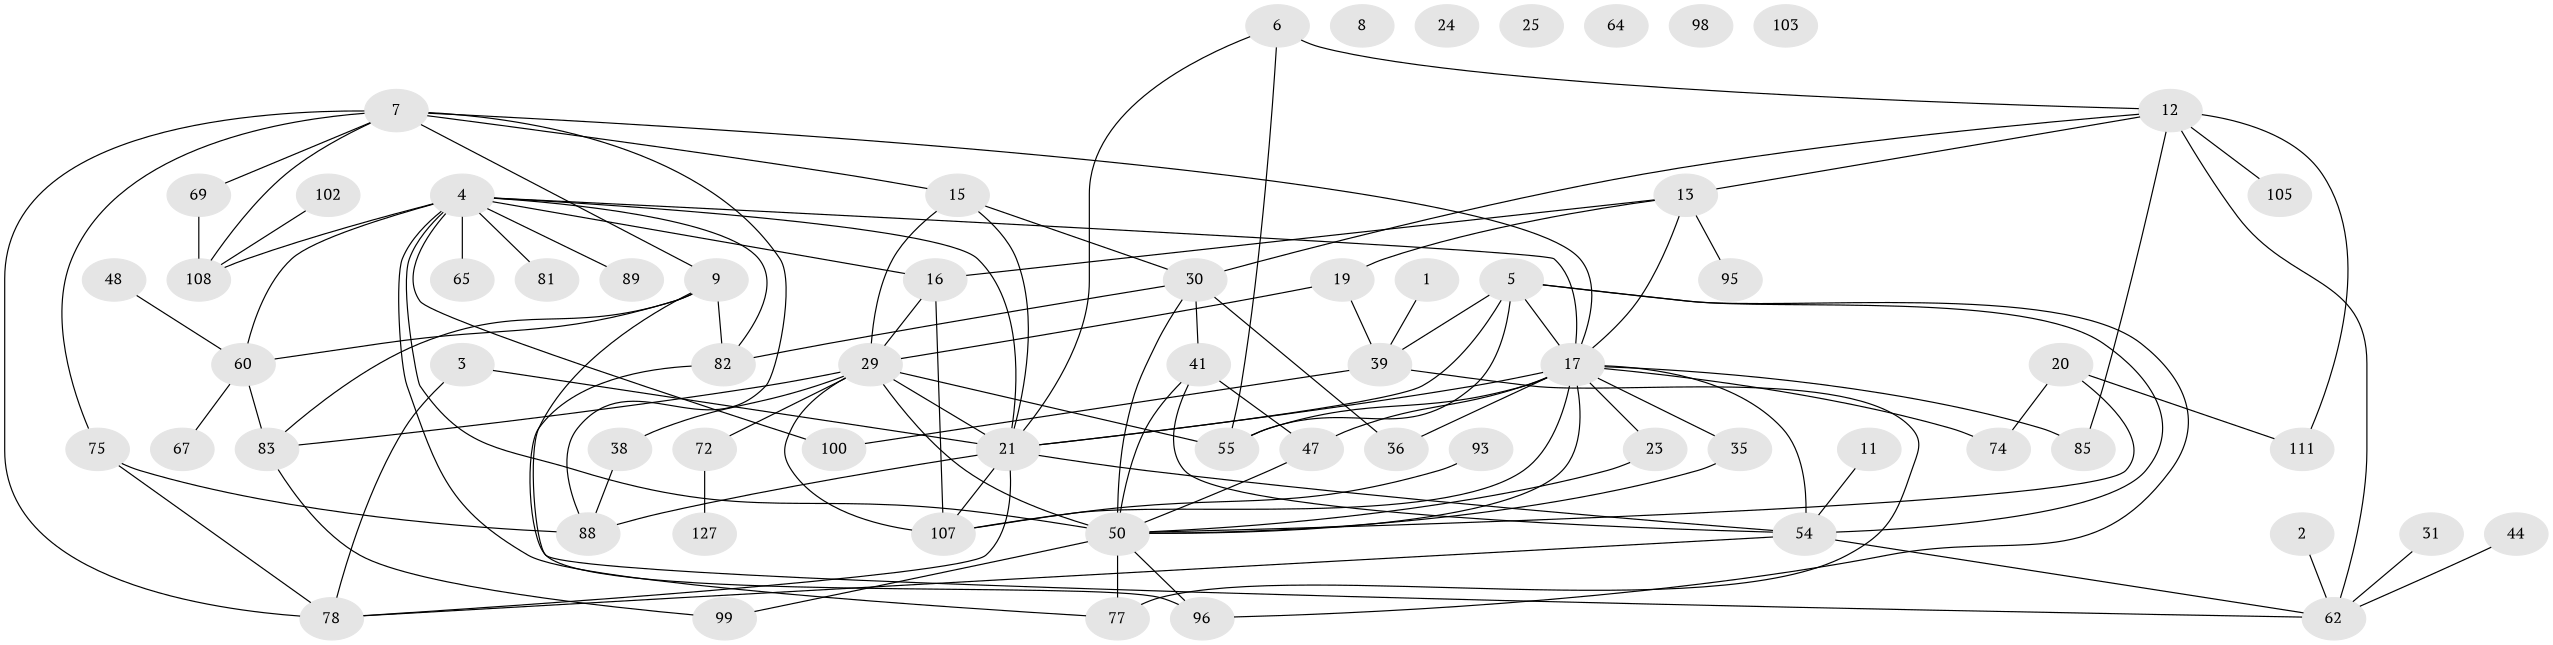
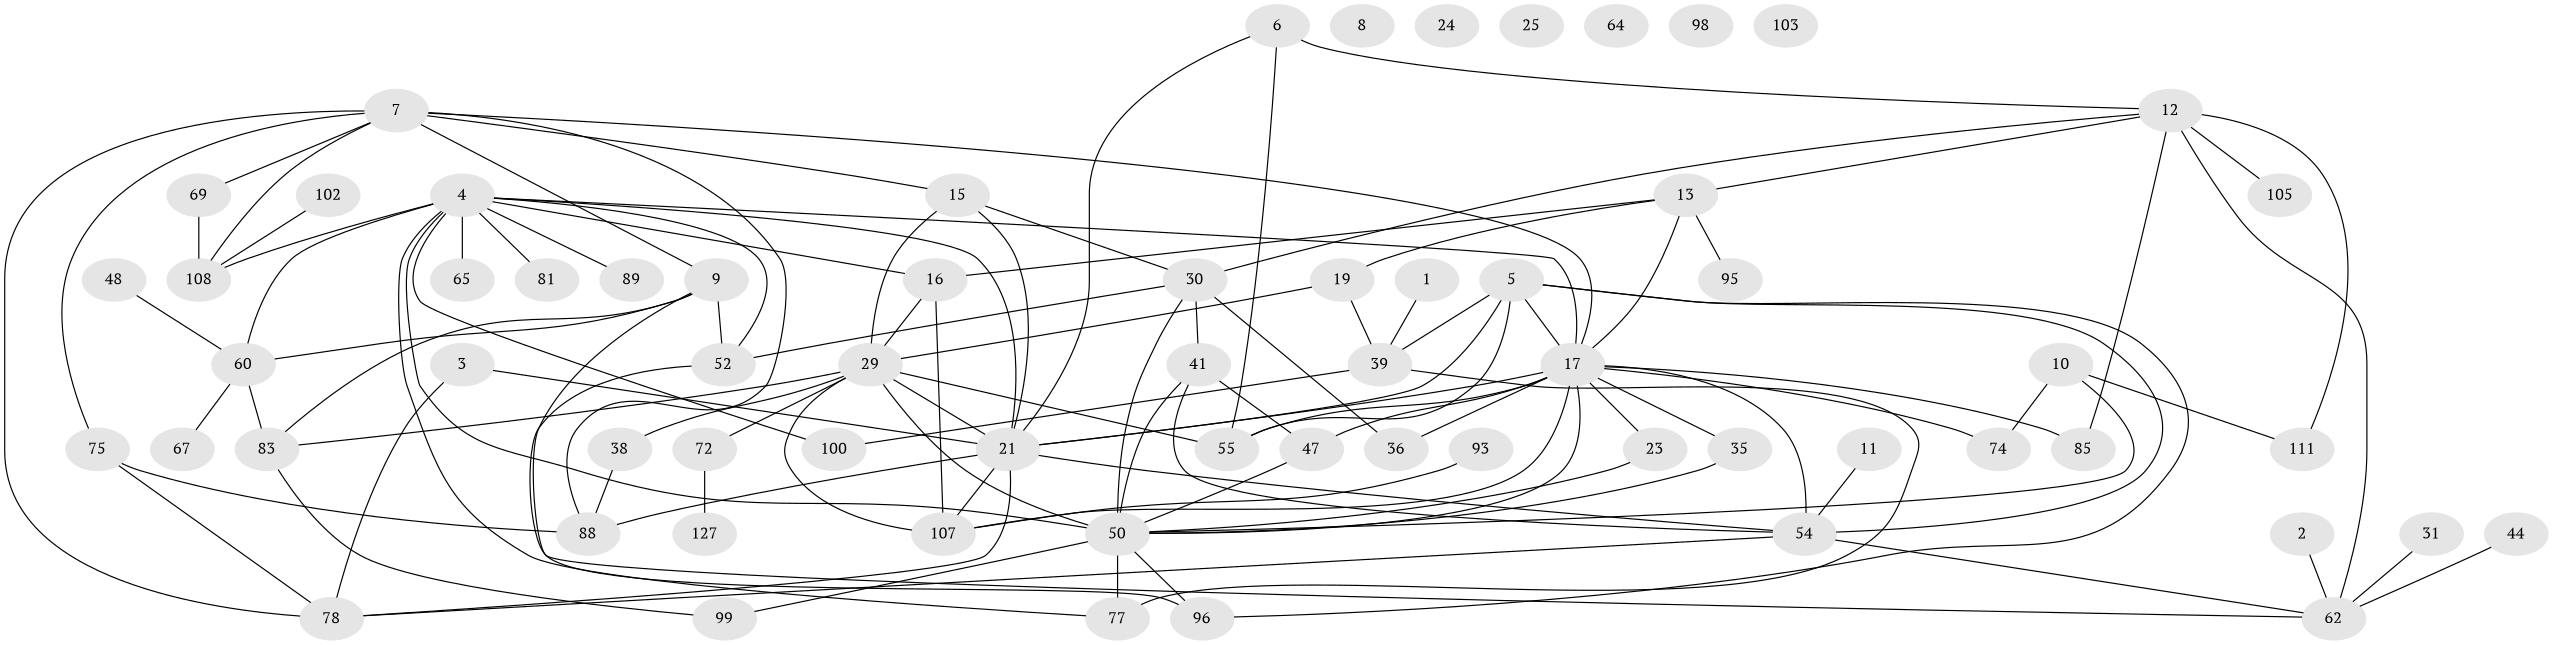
(723, 365) -> (723, 365)
(2061, 365) -> (2061, 365)
